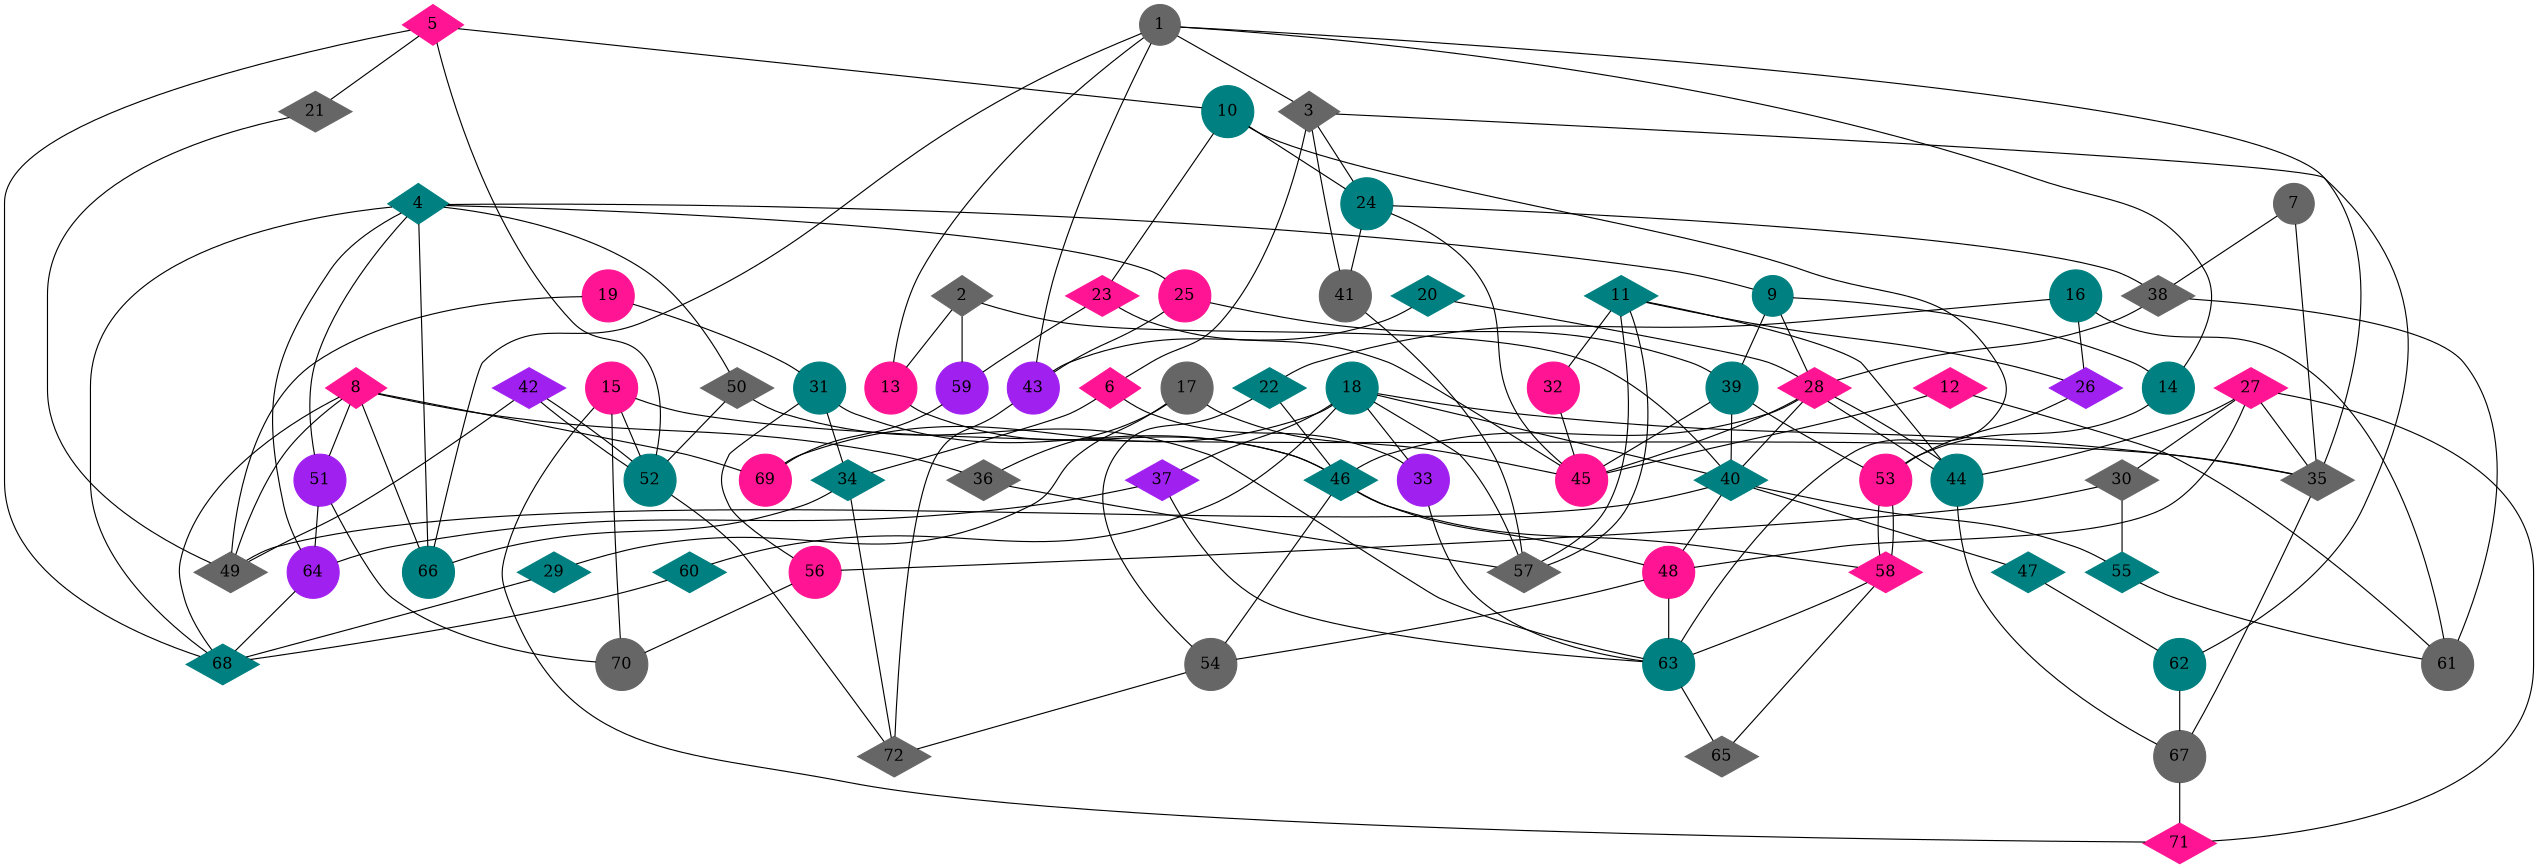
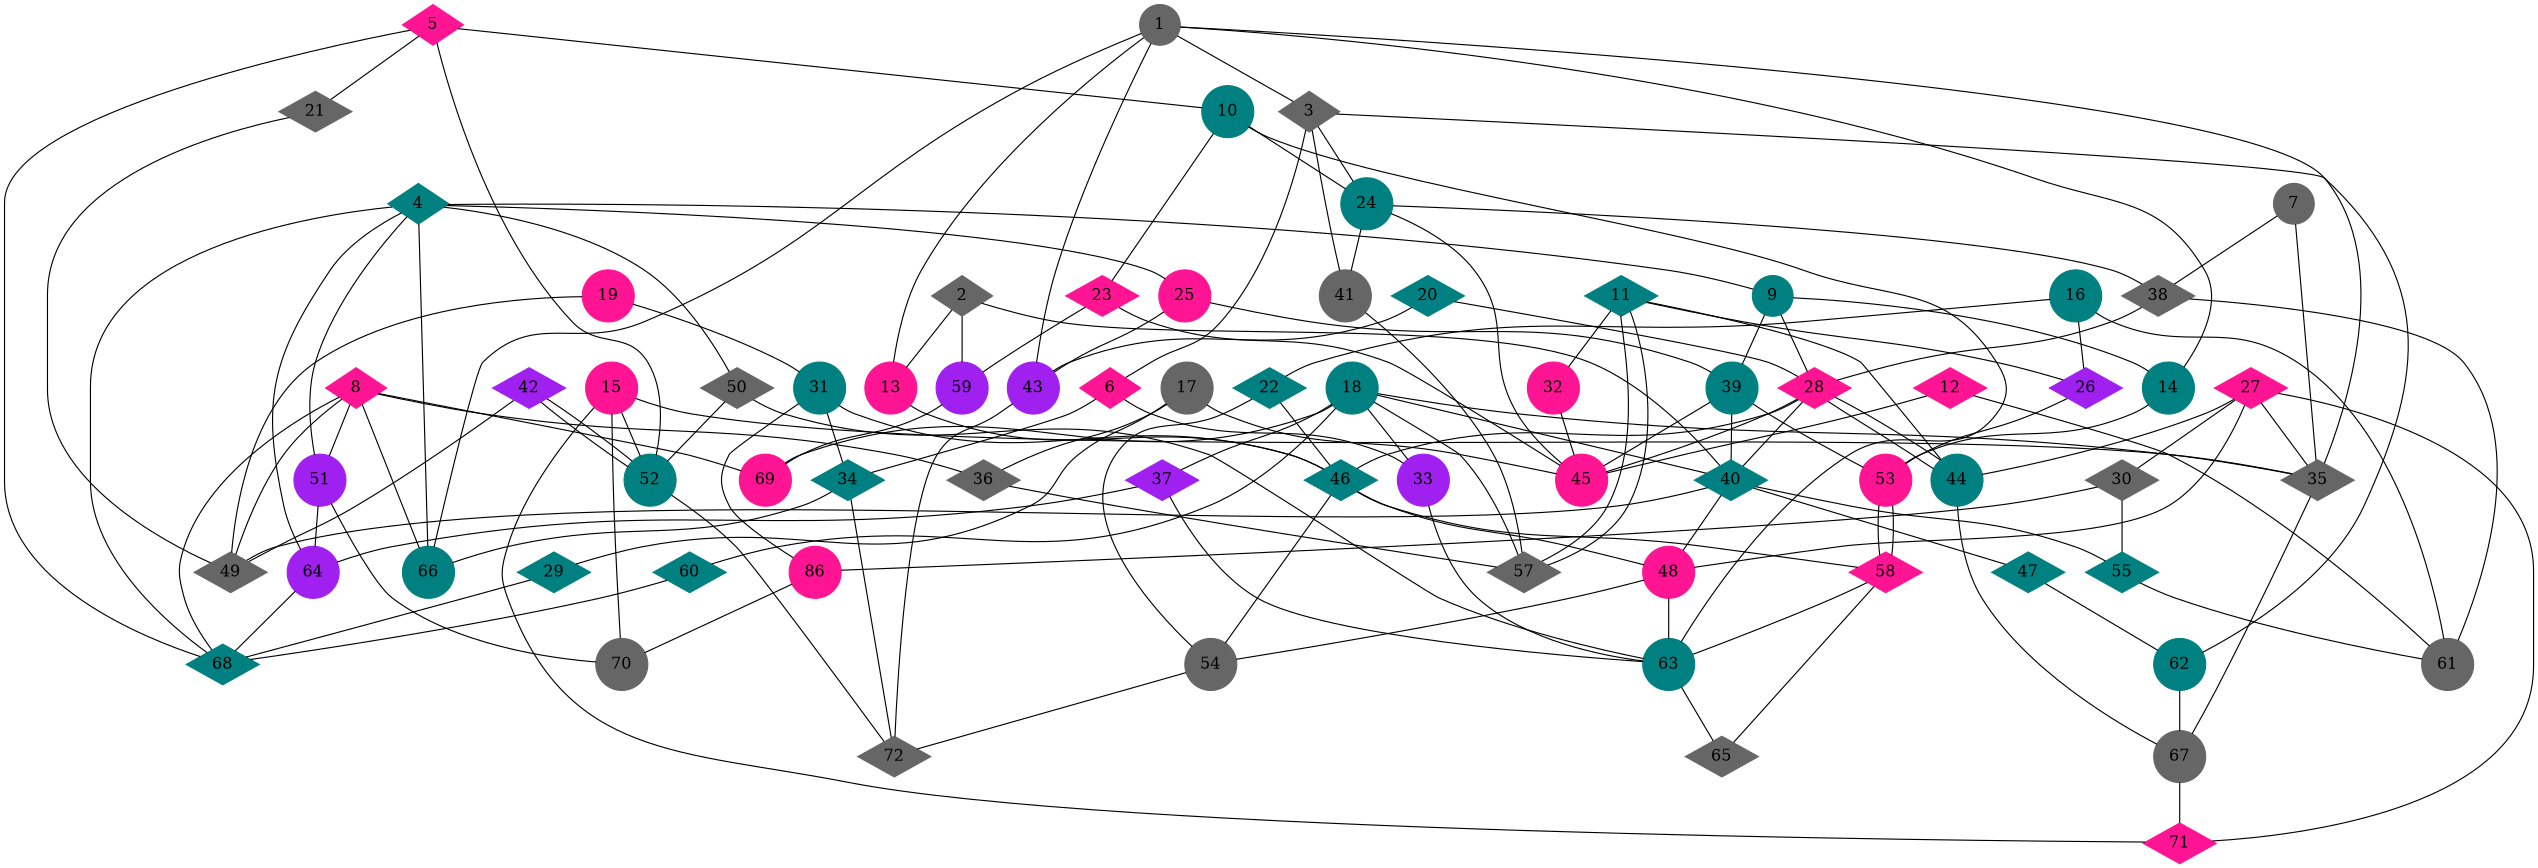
(815, 572) -> (815, 572)
